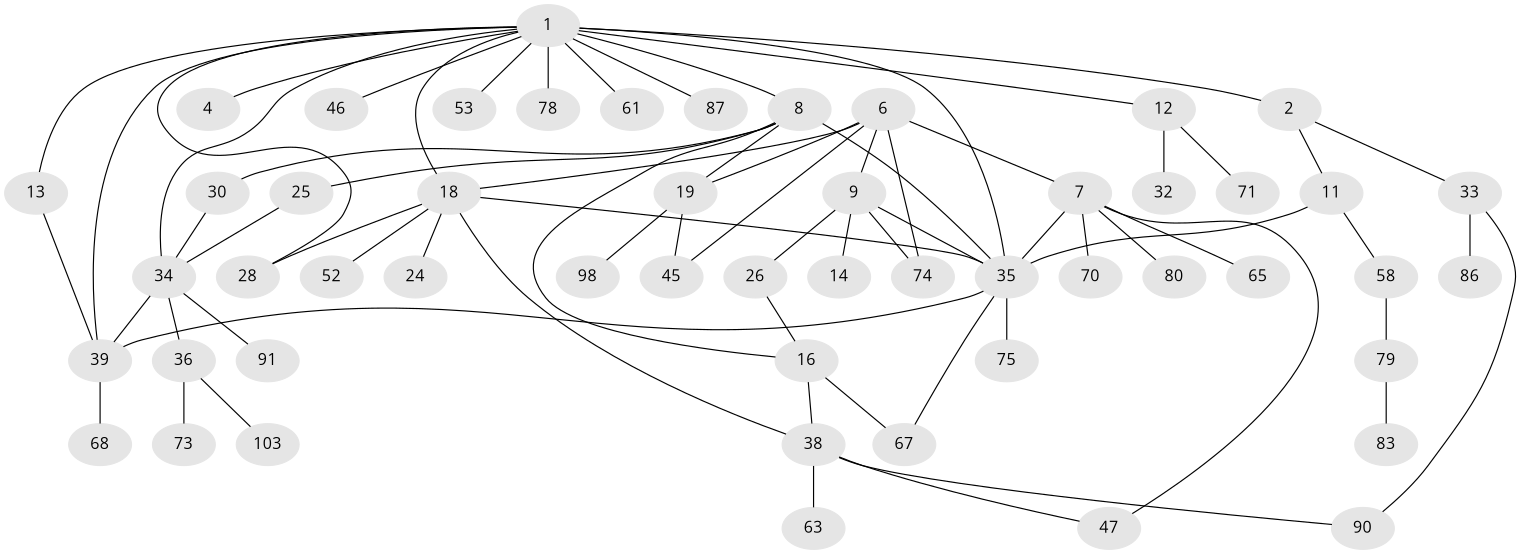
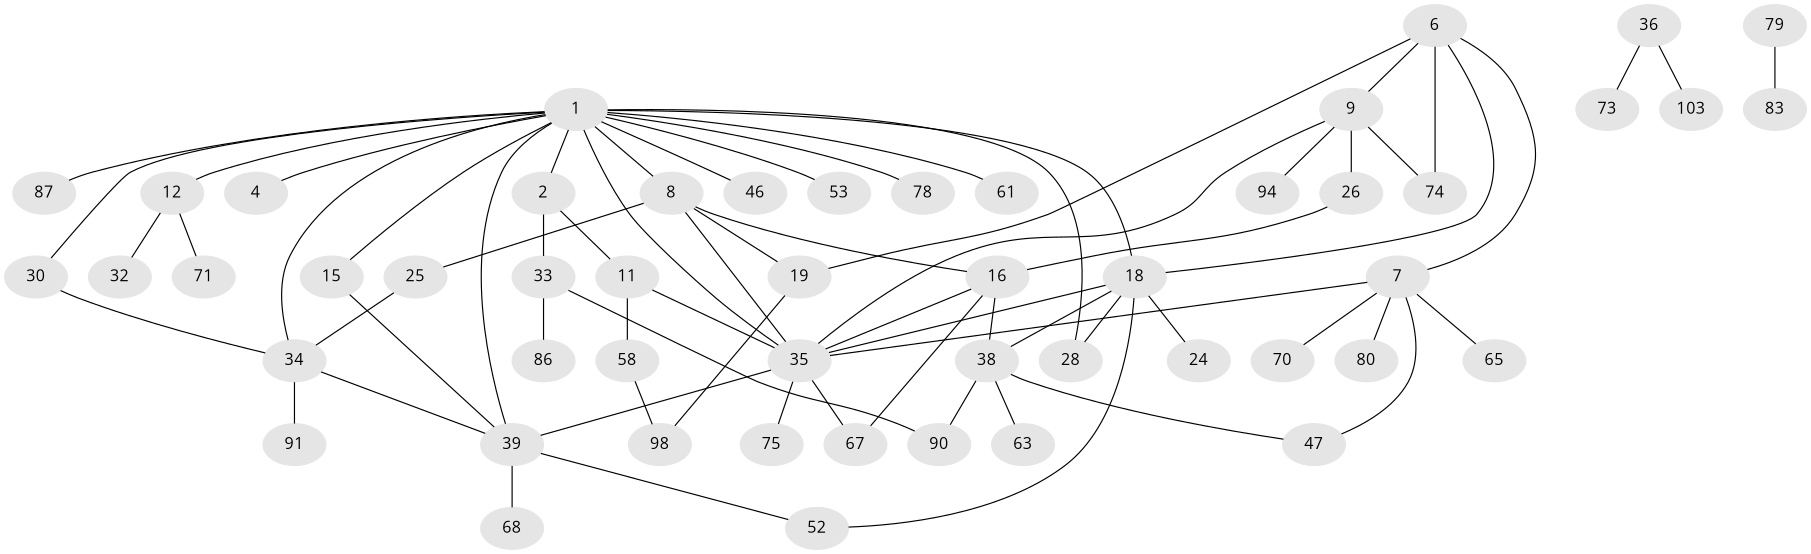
(509, 151) -> (277, 137)
(36, 193) -> (332, 277)
(672, 277) -> none
(839, 277) -> (1267, 193)
(174, 319) -> none
none -> (898, 319)
(1386, 319) -> (642, 398)
none -> (665, 486)
